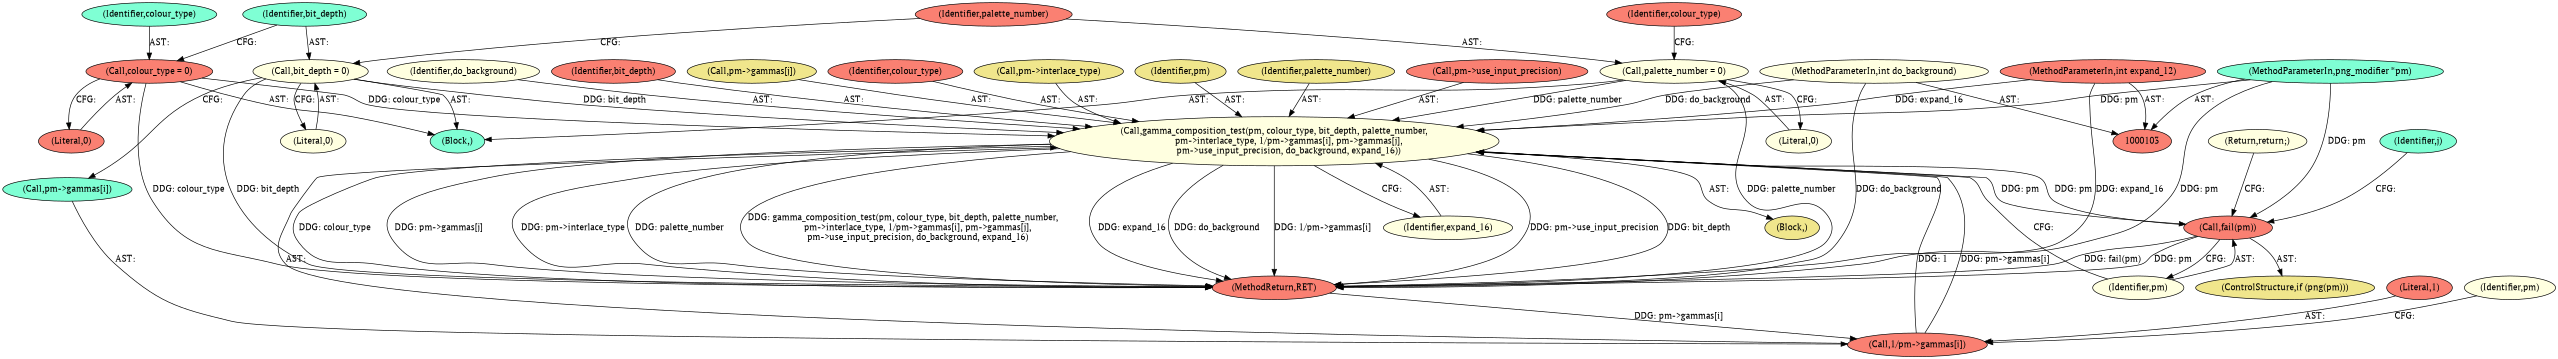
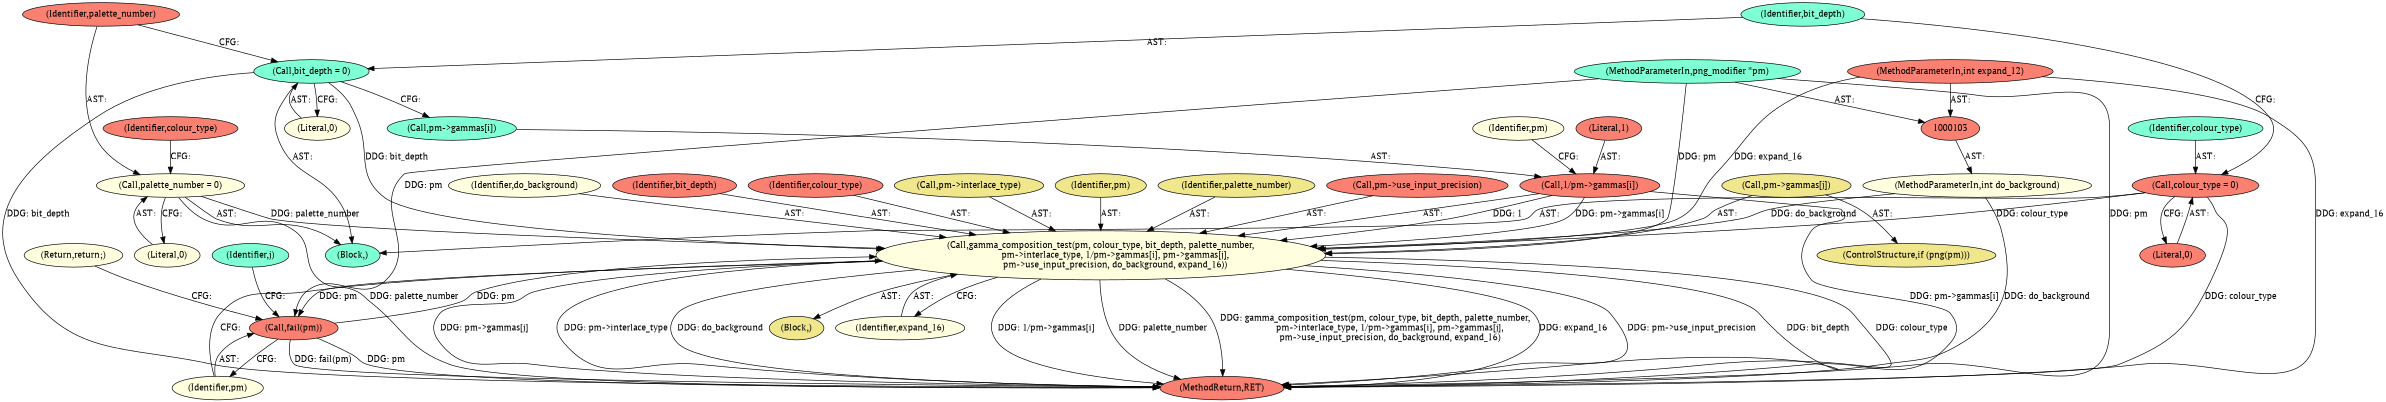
(311, 71) -> (311, 71)
(2024, 110) -> (1962, 154)
(2268, 251) -> (1863, 211)
(1590, 316) -> (1773, 367)
